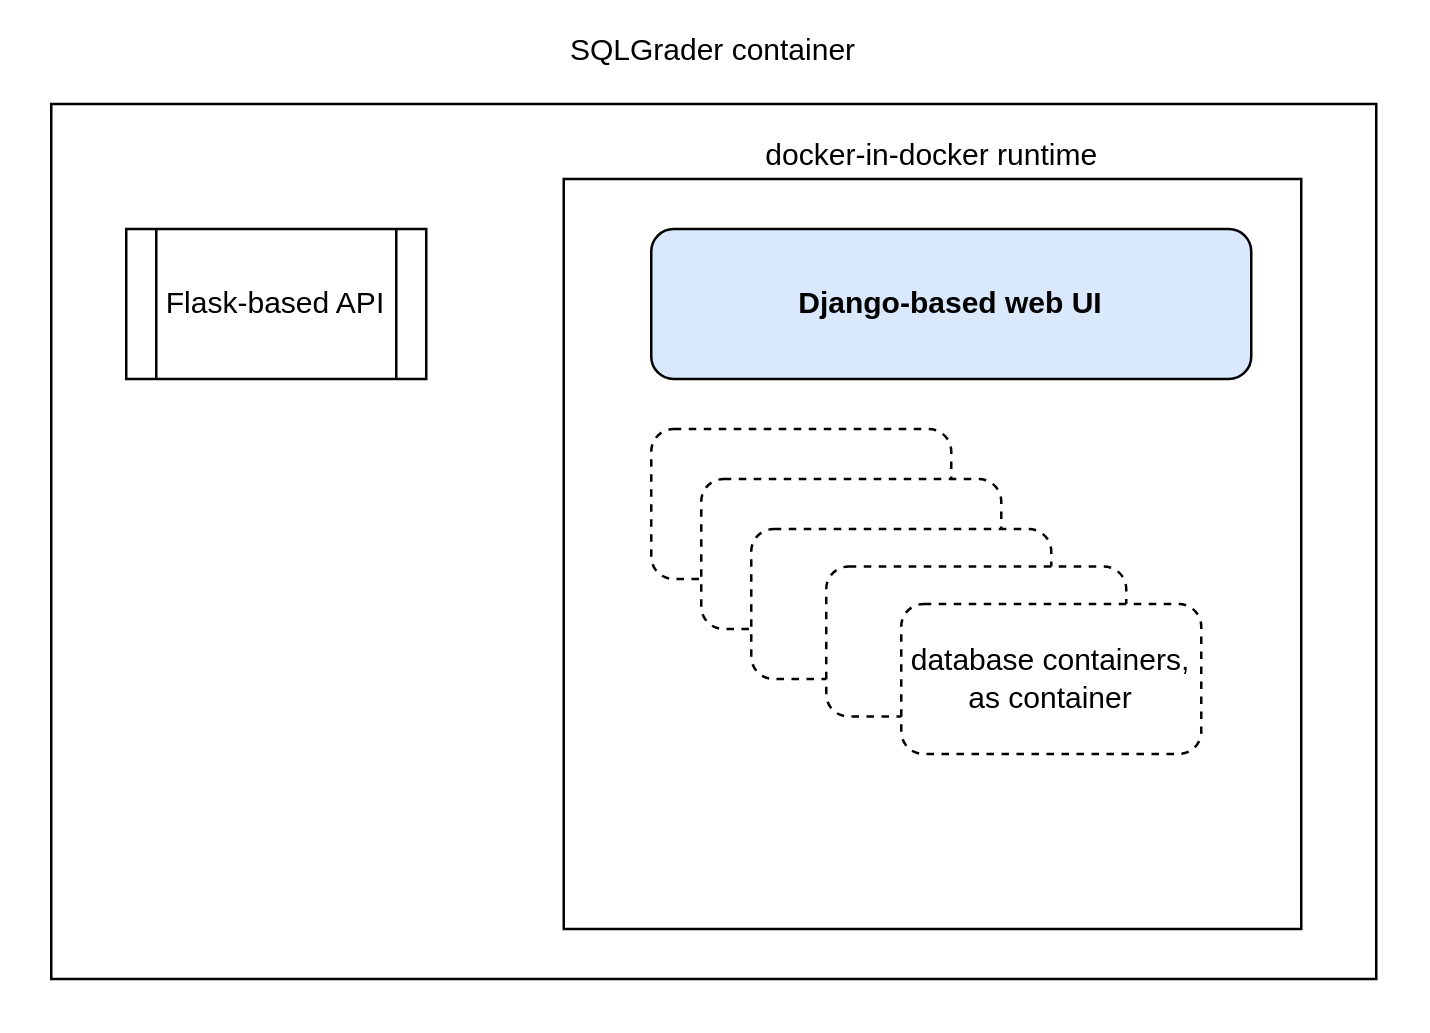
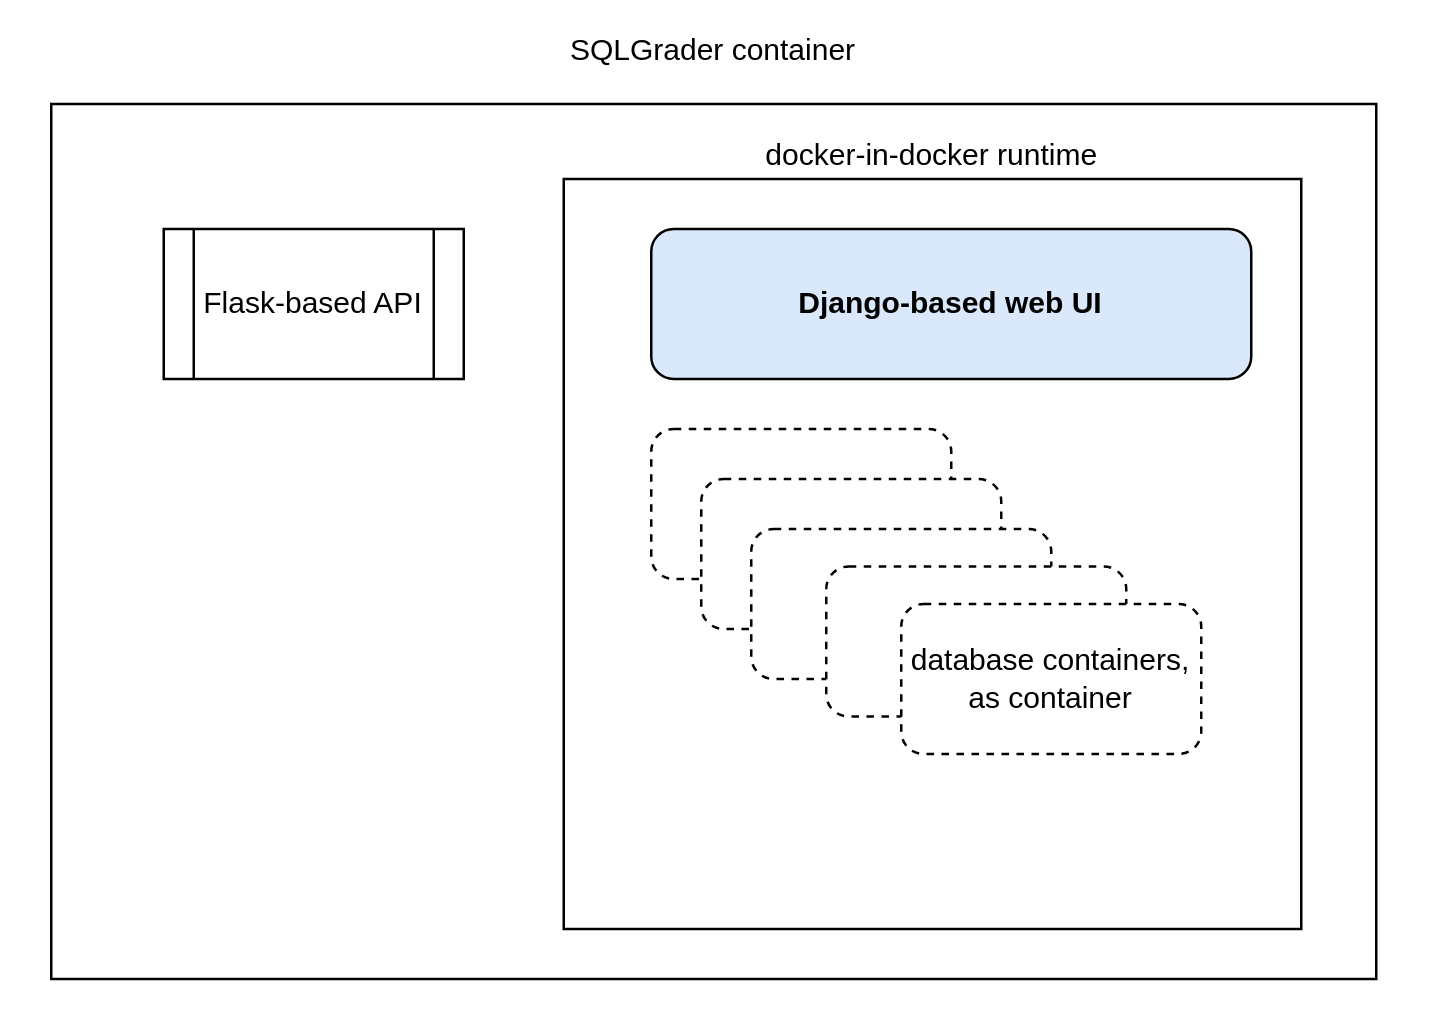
(276, 304) -> (314, 304)
